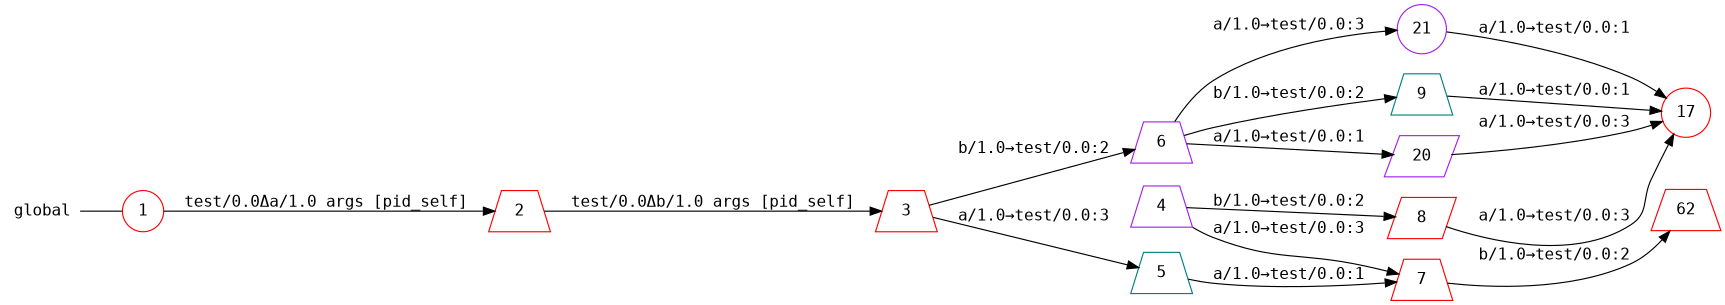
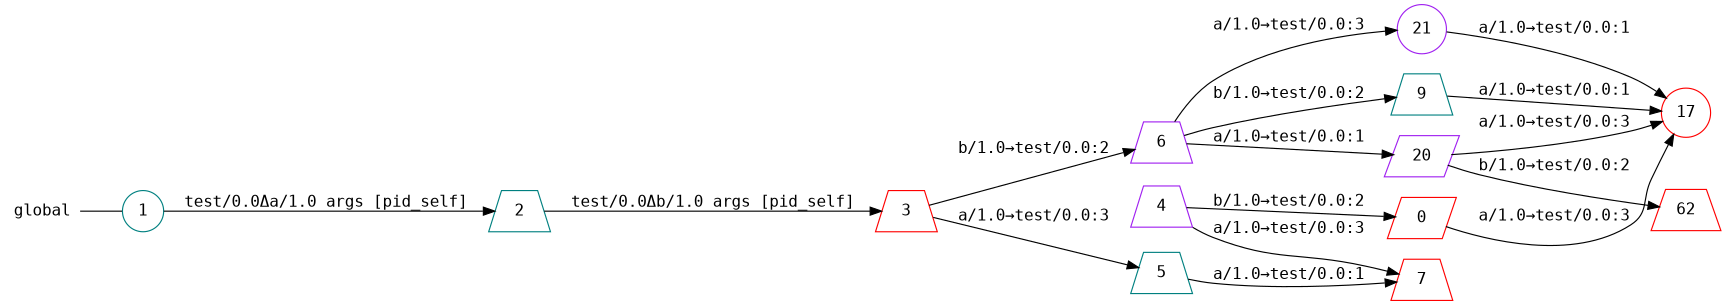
(143, 211) -> (143, 211)
(520, 211) -> (520, 211)
(1422, 218) -> (1422, 218)
(1560, 283) -> (1547, 189)
